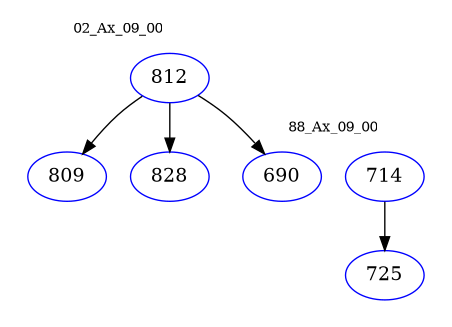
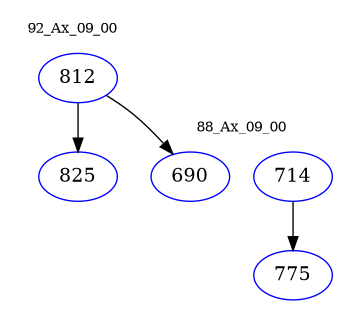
(118, 29) -> (73, 29)
(67, 177) -> none
(170, 177) -> (78, 177)
(385, 275) -> (293, 275)
